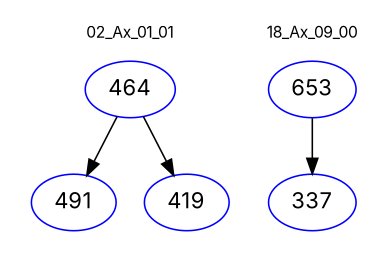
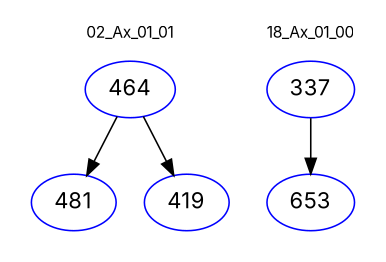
(312, 34) -> (311, 34)
(312, 138) -> (311, 138)
(74, 202) -> (74, 202)
